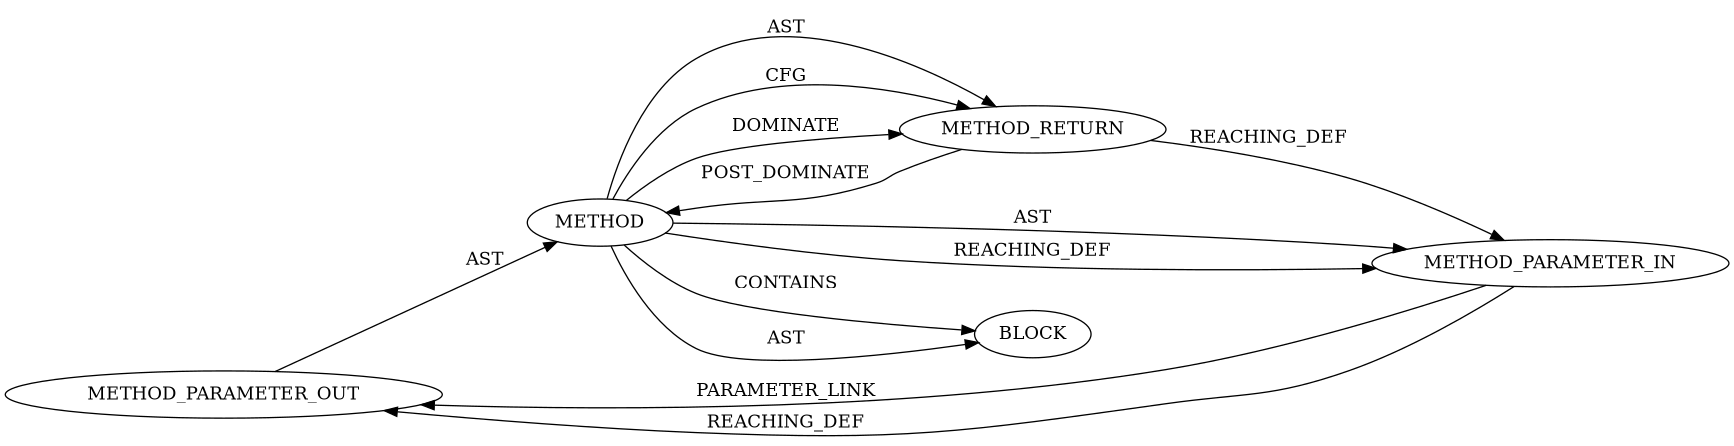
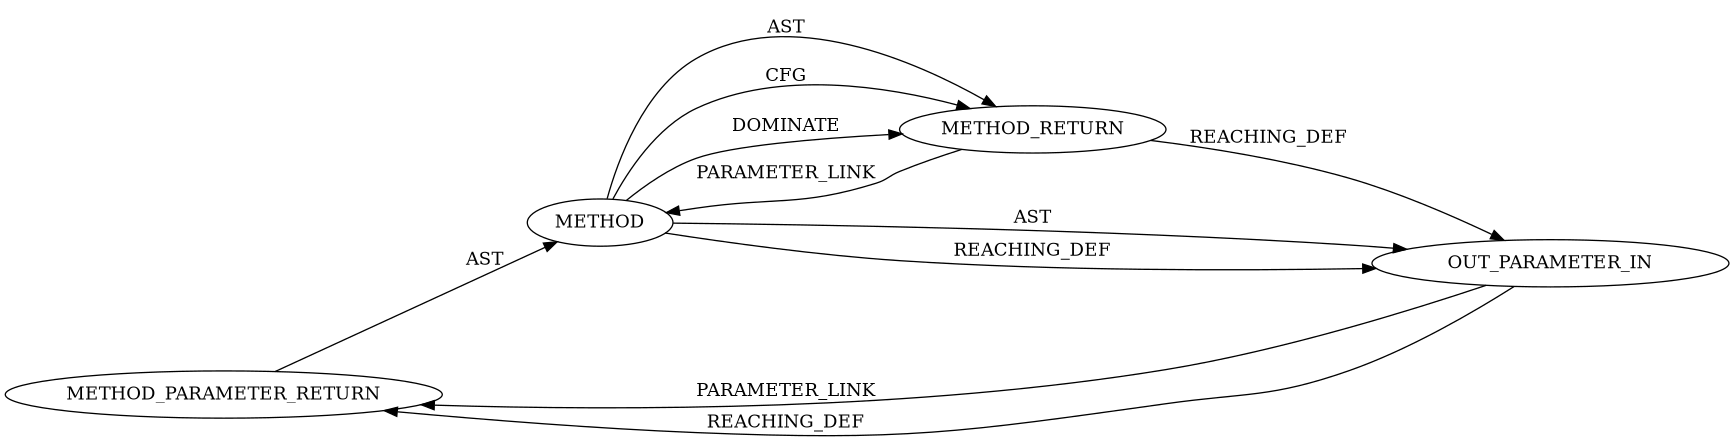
(786, 173) -> (786, 173)
(1550, 263) -> (1550, 263)
(1033, 334) -> none
(224, 395) -> (224, 395)
